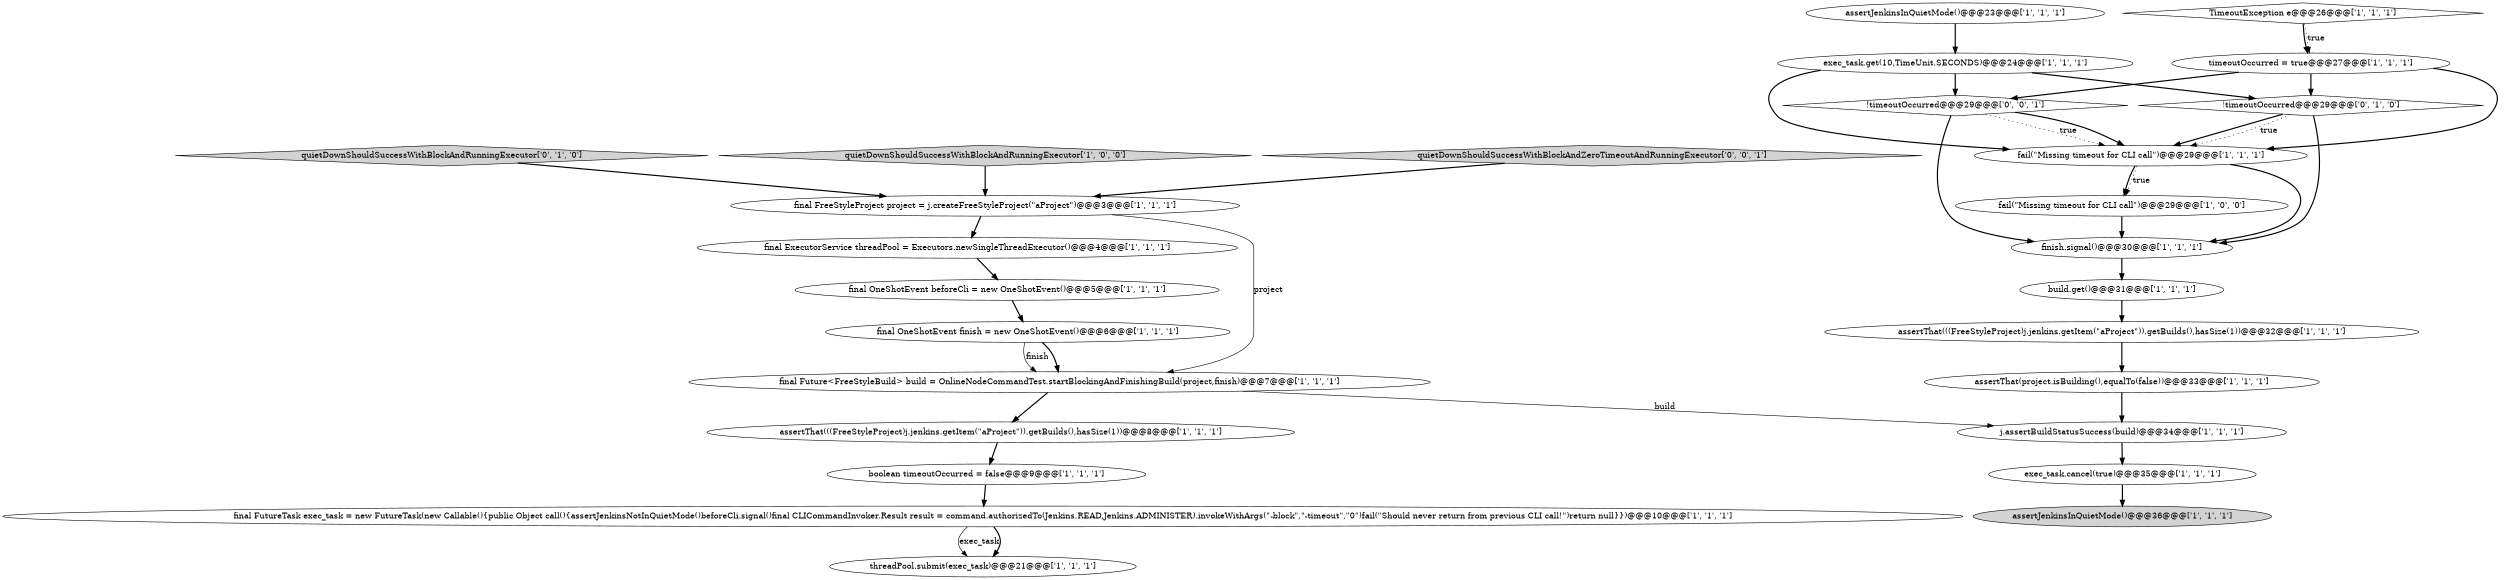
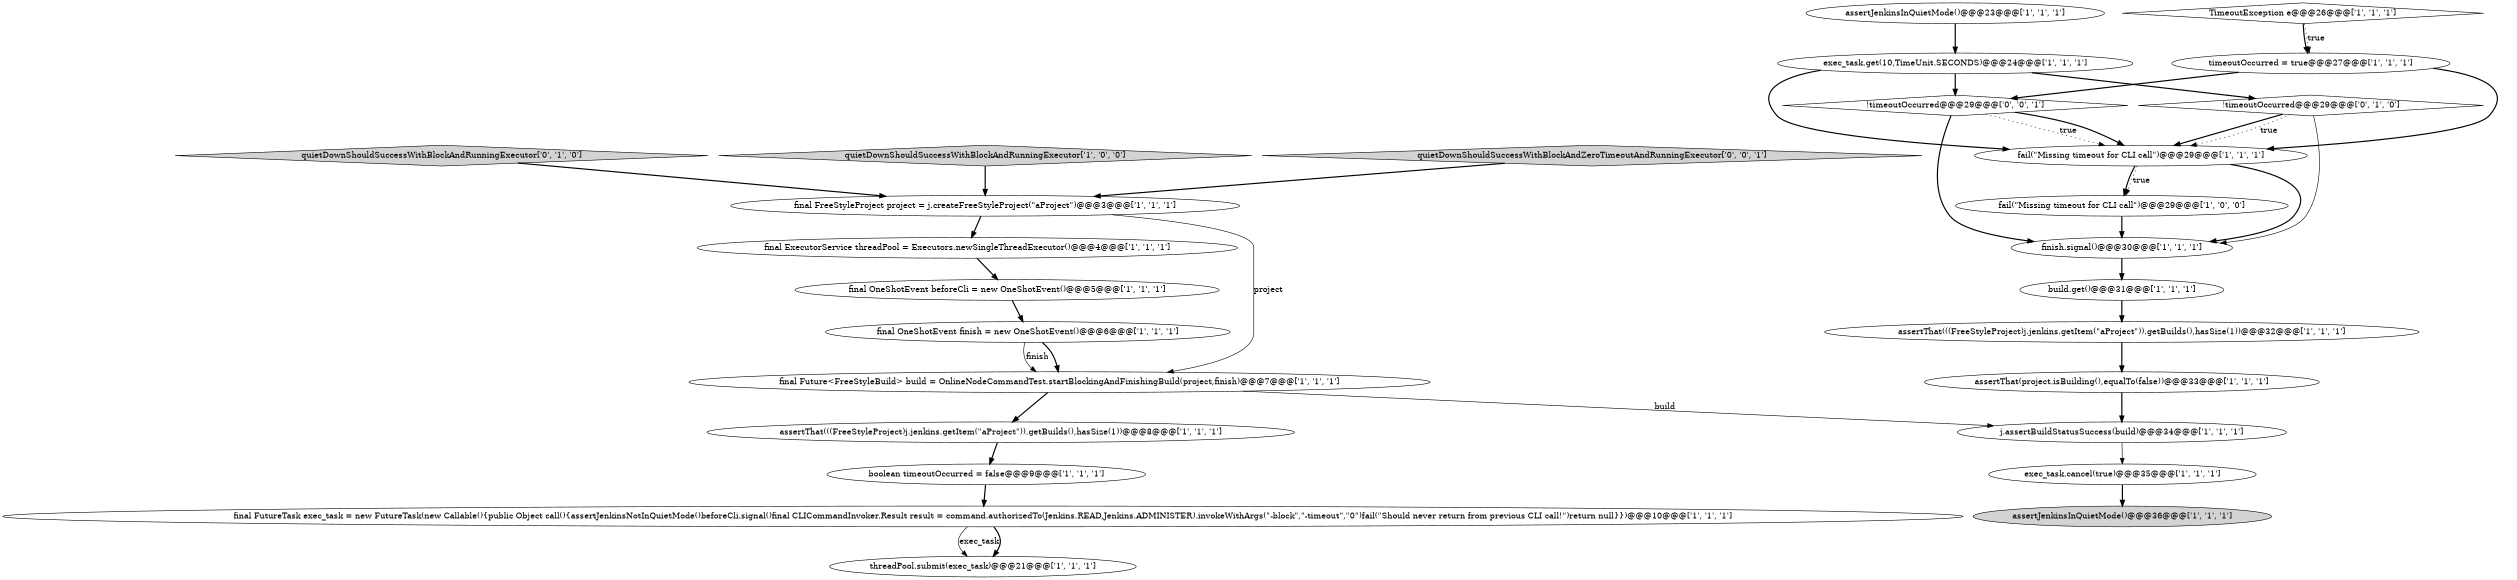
(2311, 82) -> none
(2310, 208) -> (2310, 208)
(2122, 450) -> (2122, 450)
